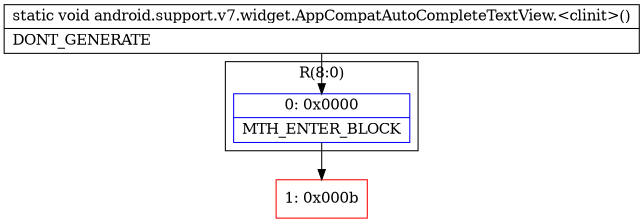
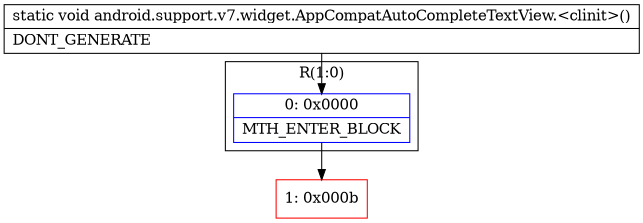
(322, 74) -> (322, 74)
